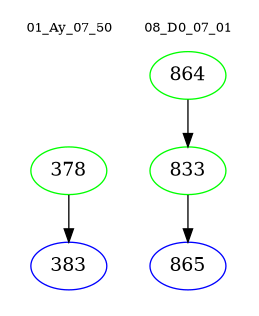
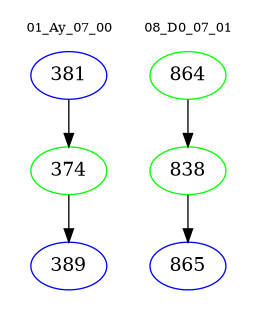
(69, 28) -> (69, 28)
none -> (69, 75)
(69, 171) -> (69, 171)
(188, 171) -> (188, 171)
(69, 266) -> (69, 266)
